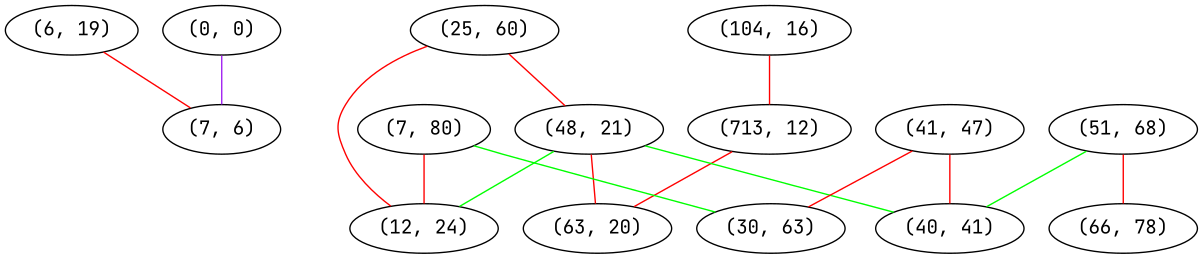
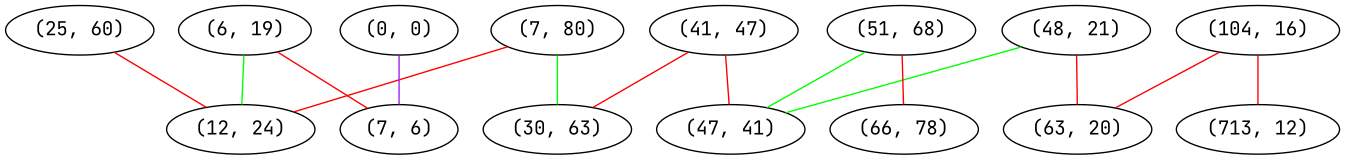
(537, 80) -> none
(507, 179) -> (243, 80)
(683, 179) -> (1167, 80)
(950, 228) -> (731, 129)
